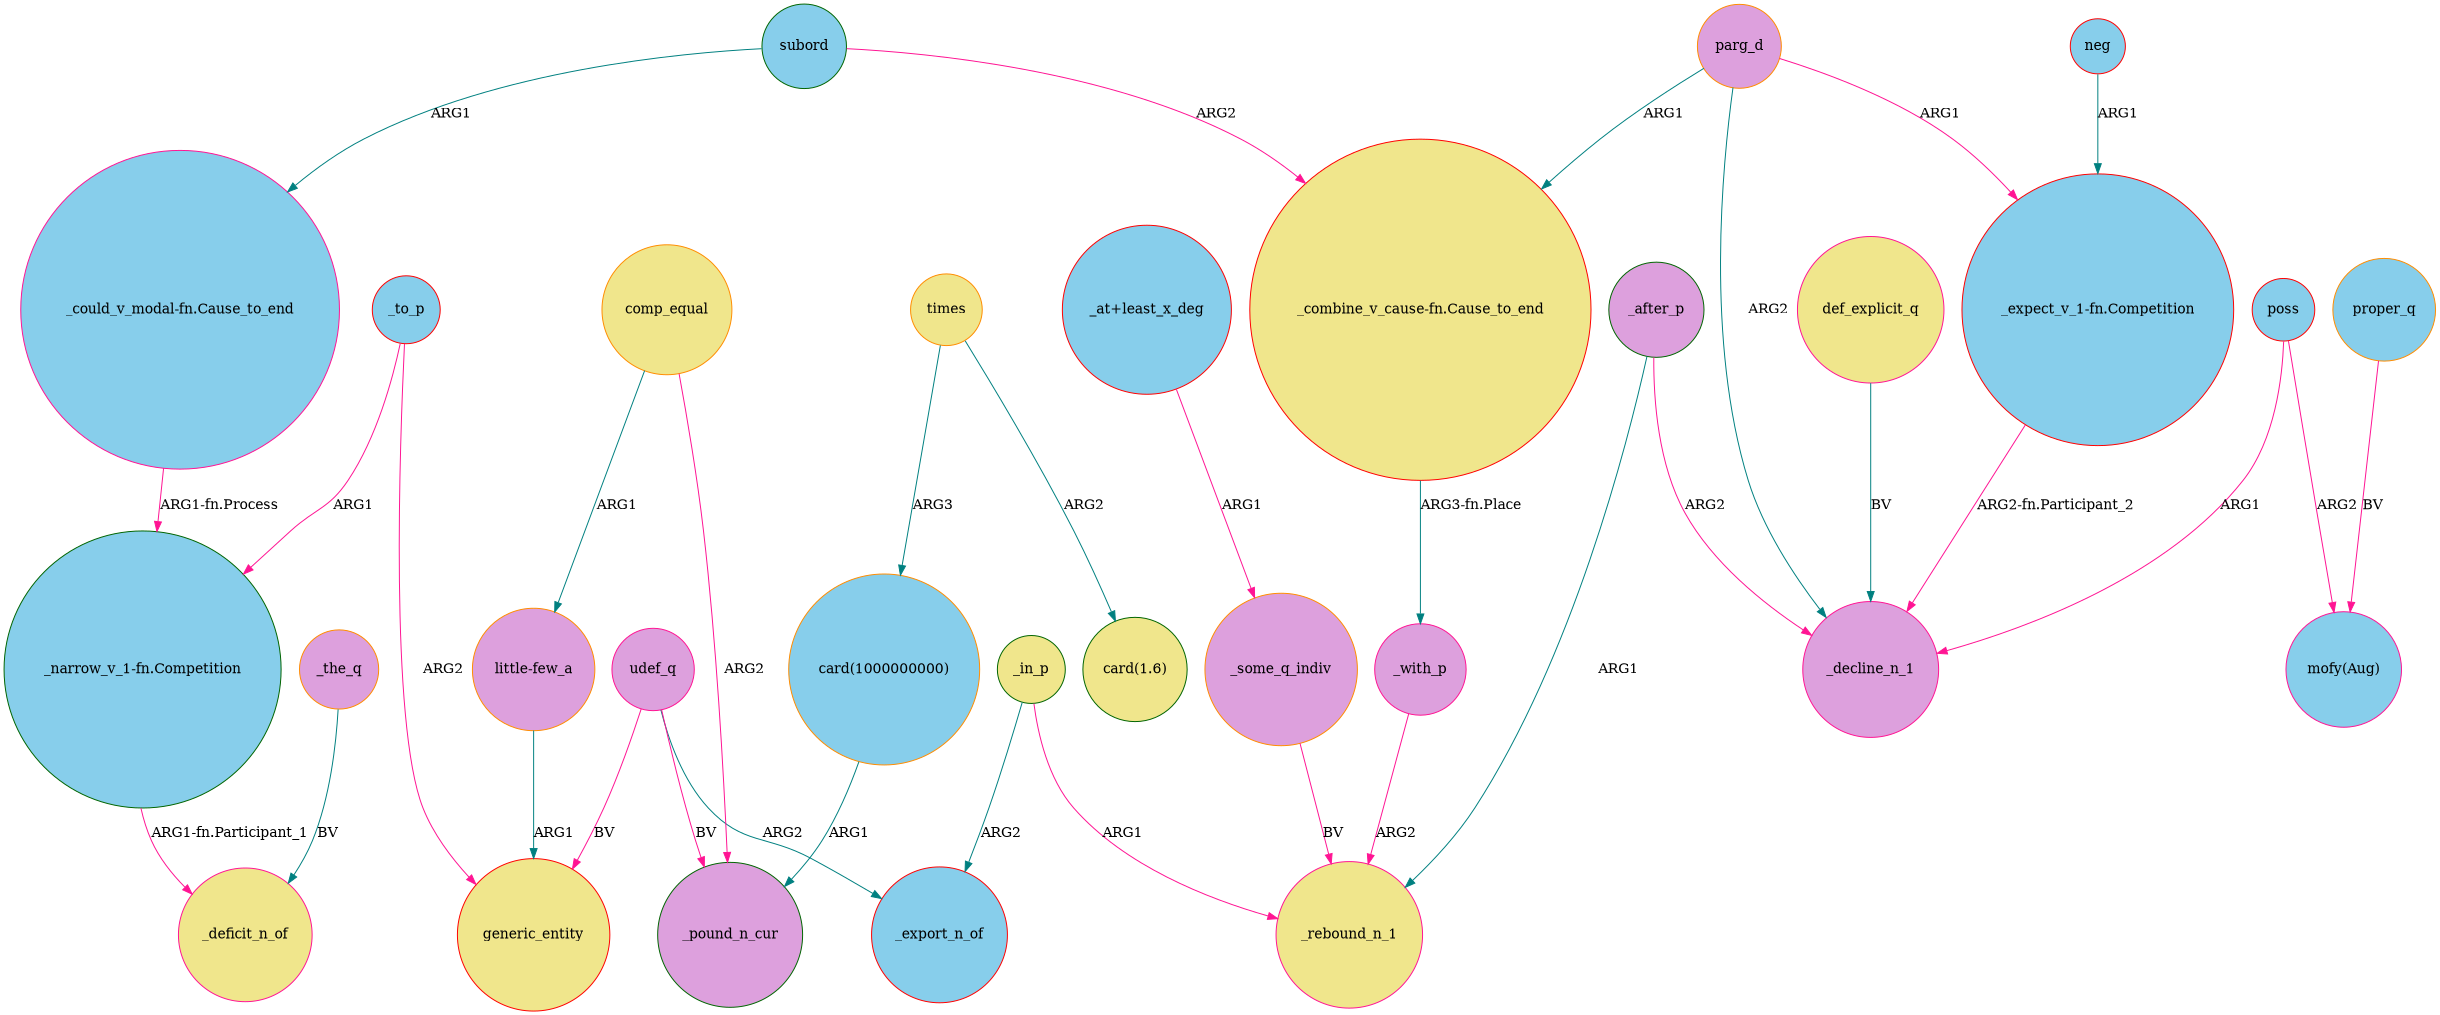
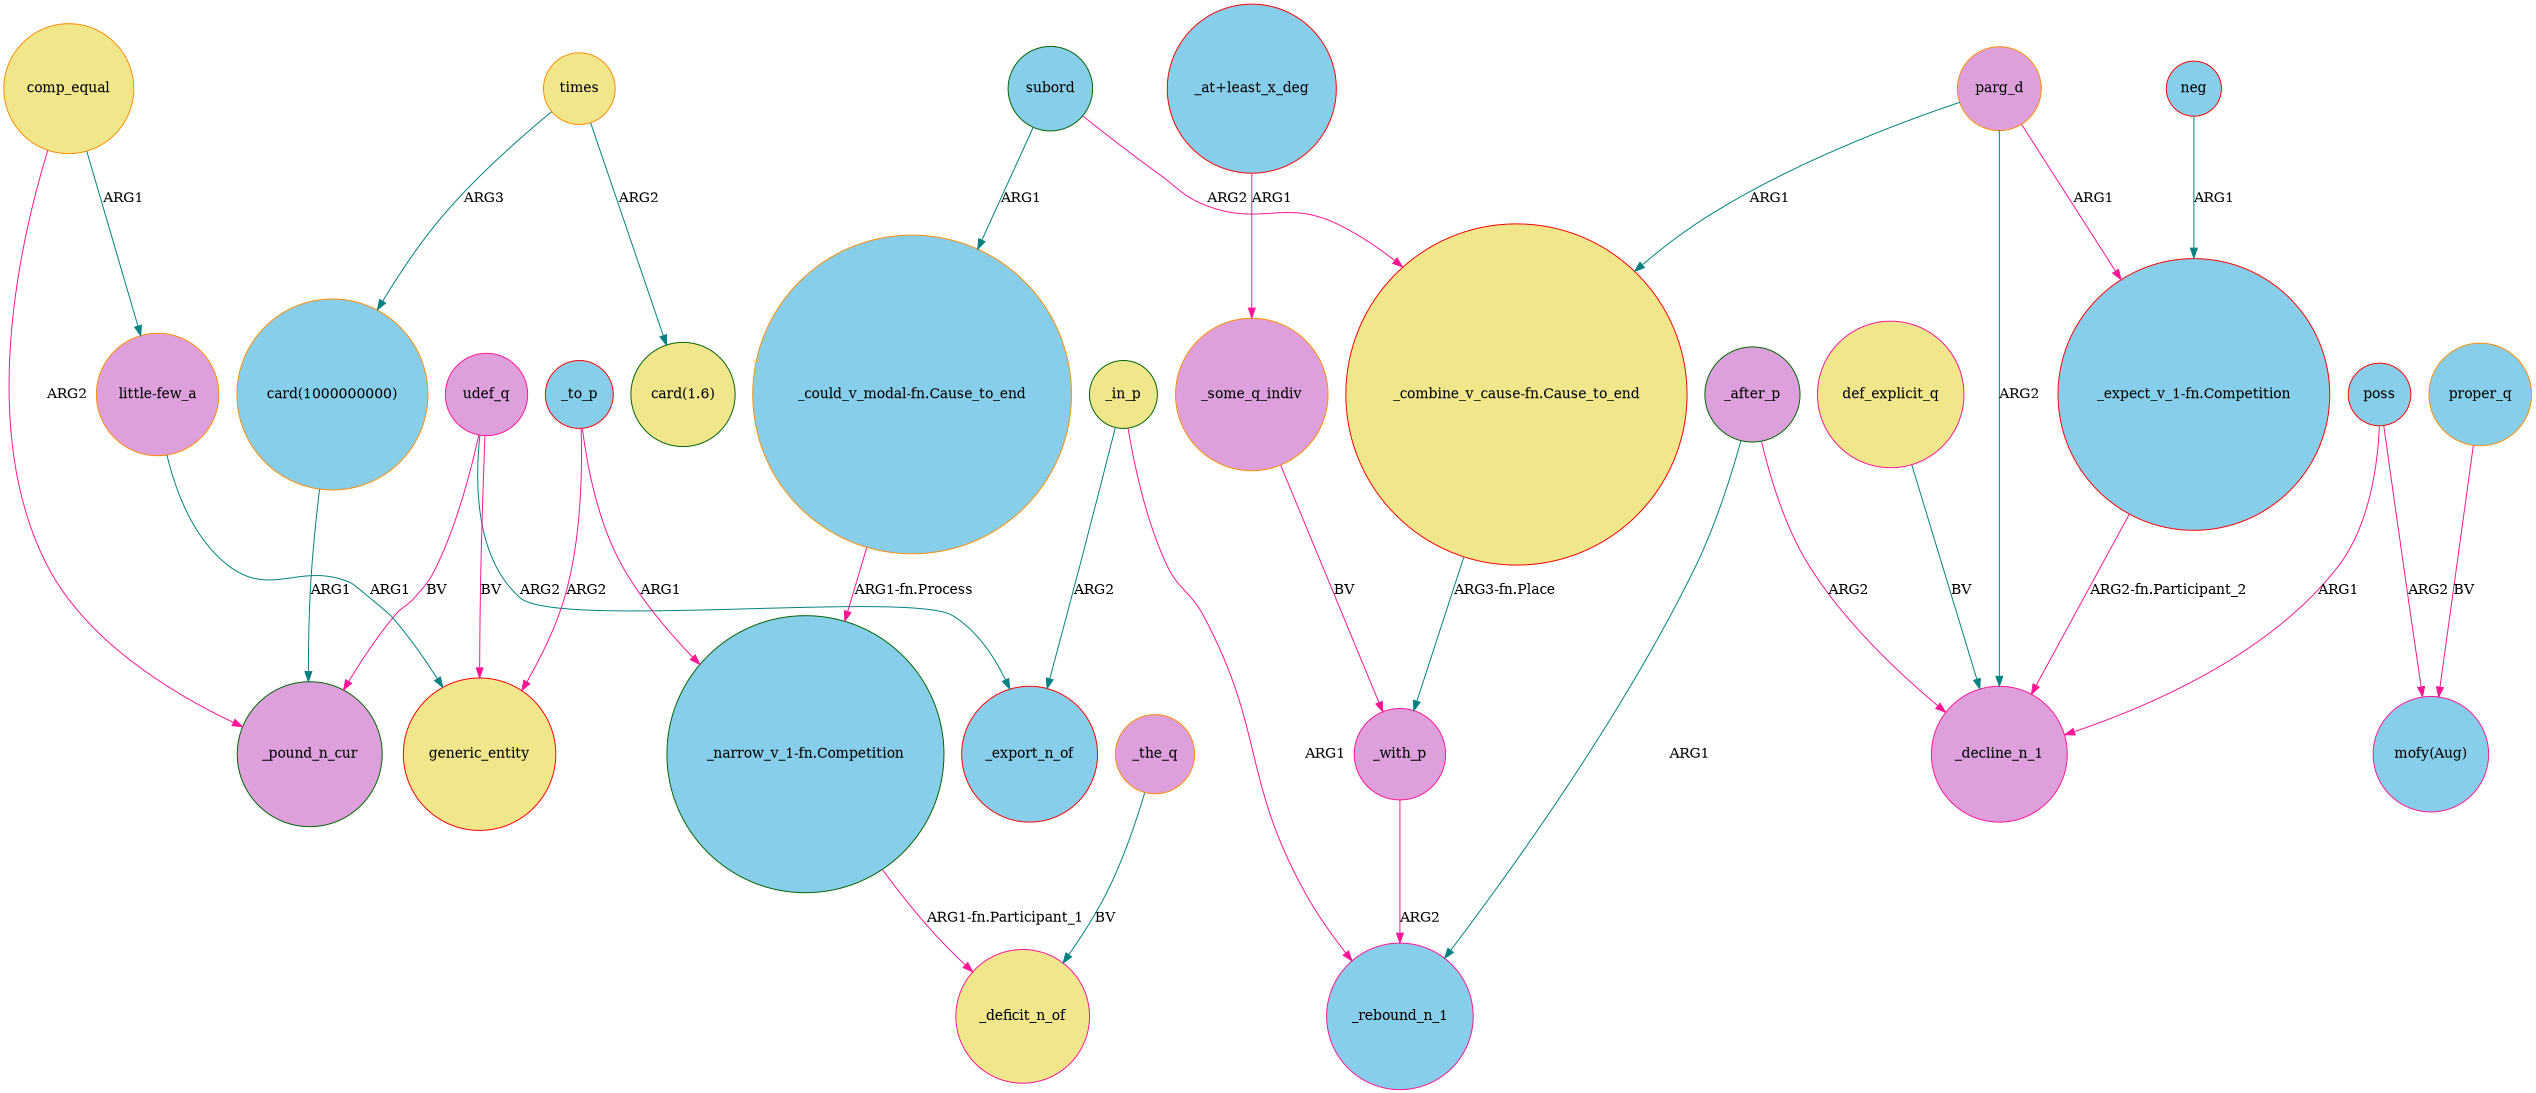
(180, 310) -> (912, 394)
(1314, 799) -> (1330, 584)
(1349, 935) -> (1400, 1016)
